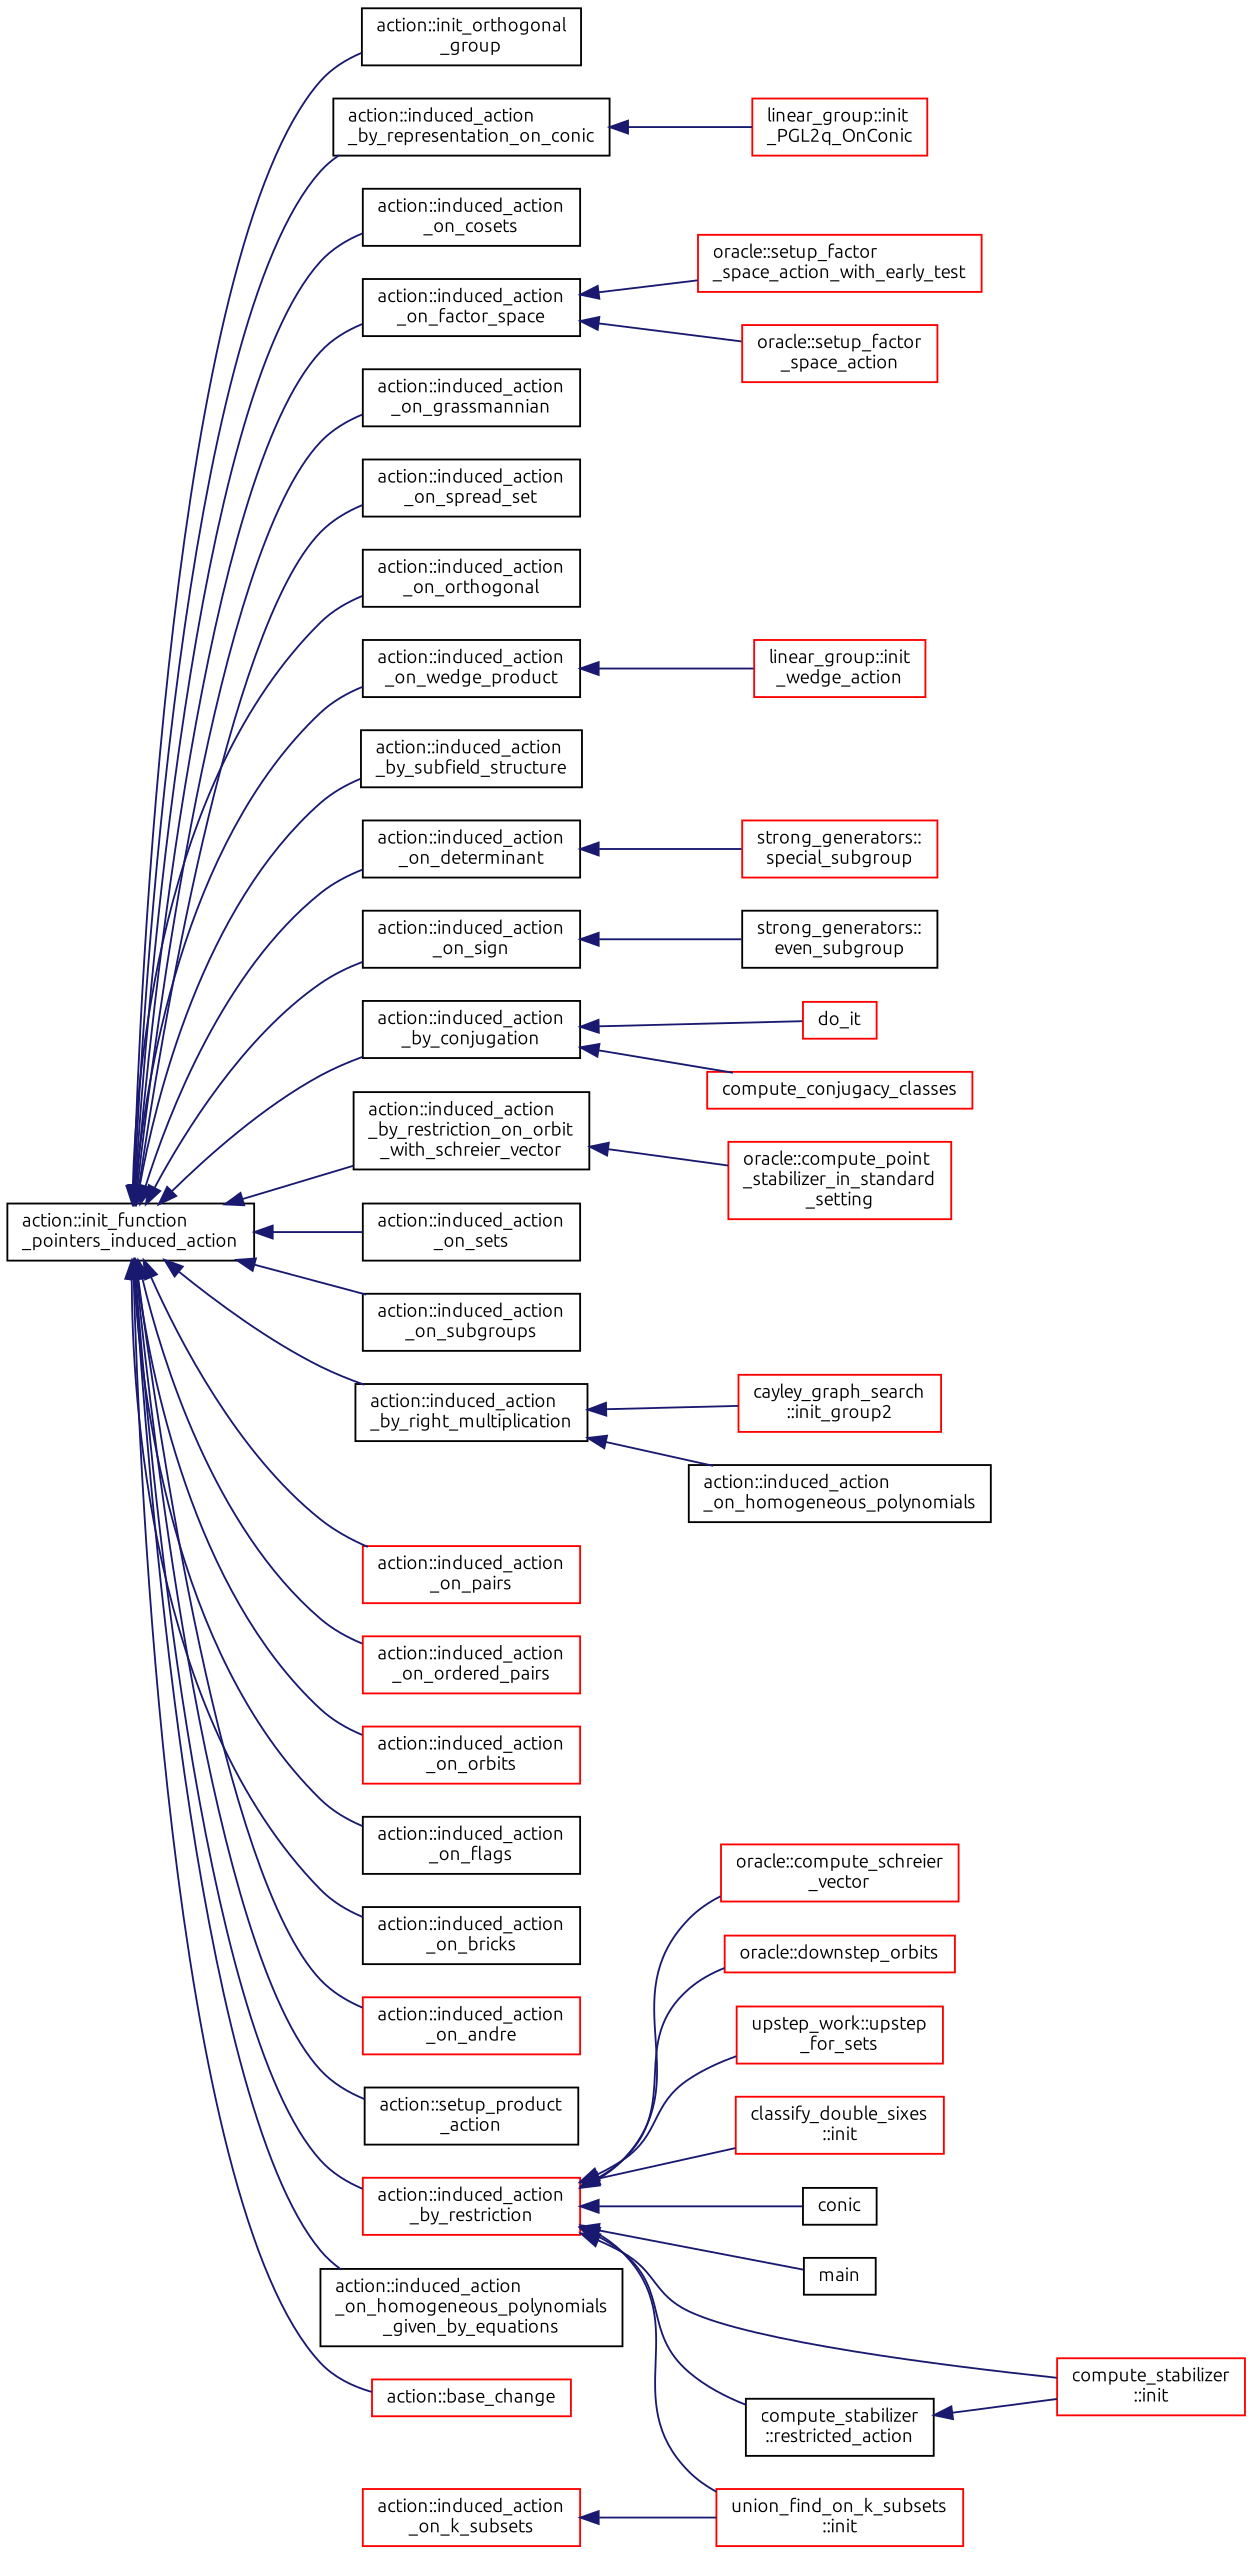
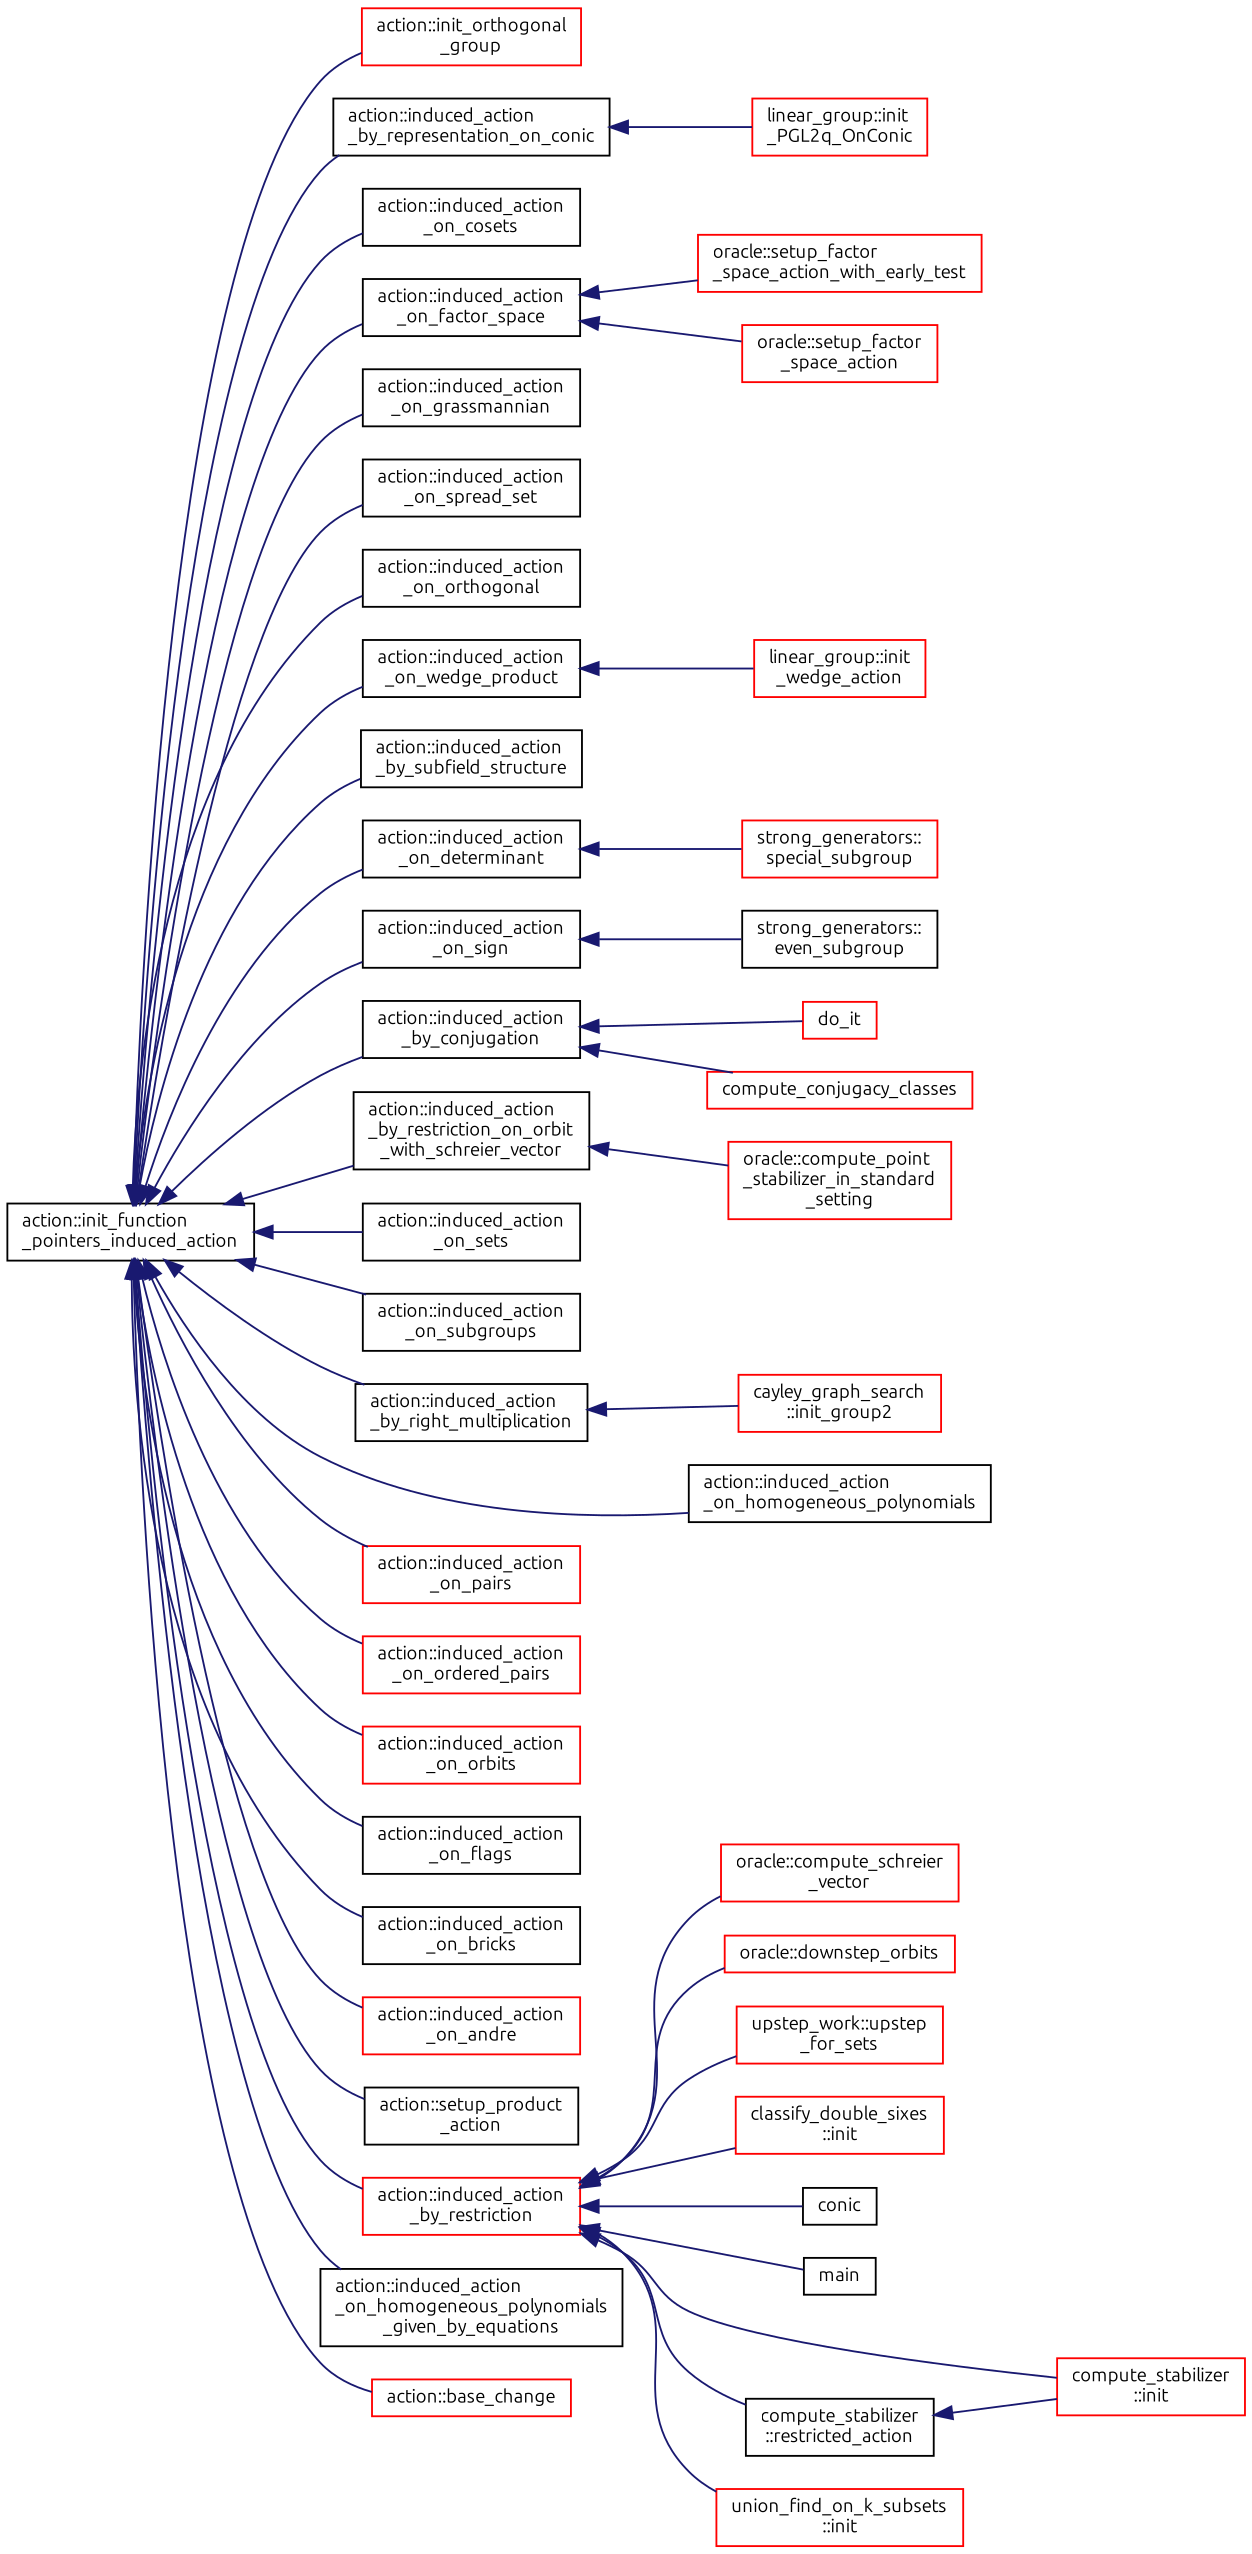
(471, 37) -> (471, 37)
(659, 1454) -> (380, 1481)
(471, 2518) -> none
